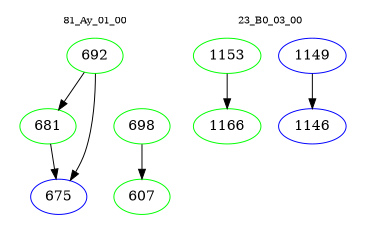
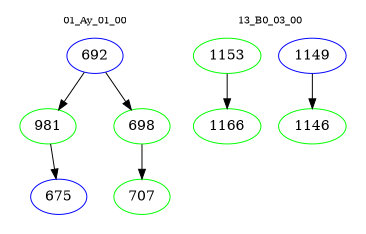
(95, 21) -> (95, 21)
(270, 21) -> (270, 21)
(95, 56) -> (95, 56)
(92, 124) -> (116, 87)
(48, 126) -> (48, 126)
(312, 126) -> (312, 126)
(142, 197) -> (142, 197)
